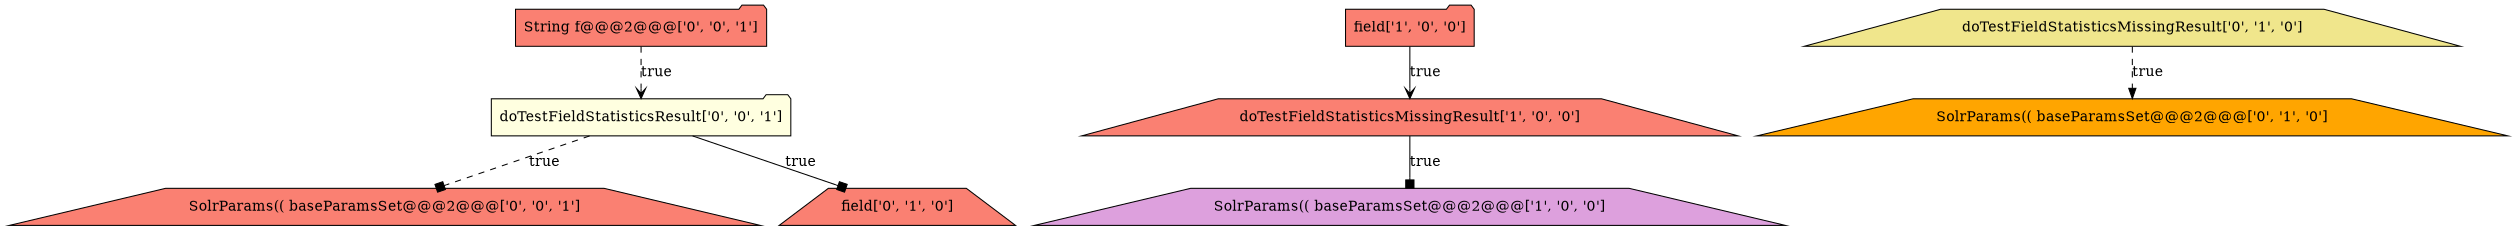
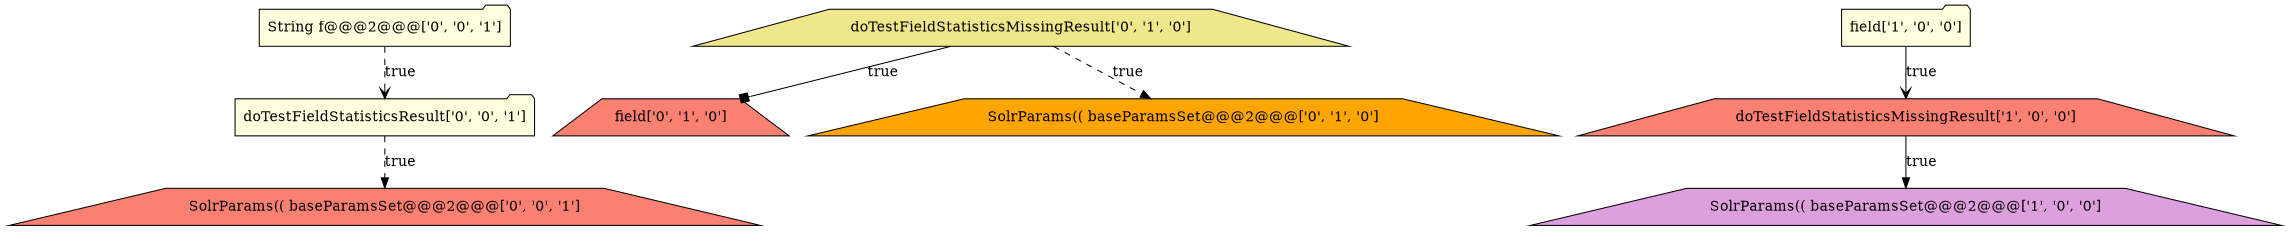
(641, 28) -> (385, 28)
(1410, 28) -> (1906, 28)
(1410, 157) -> (1906, 157)
(518, 160) -> (385, 157)
(764, 160) -> (850, 71)
